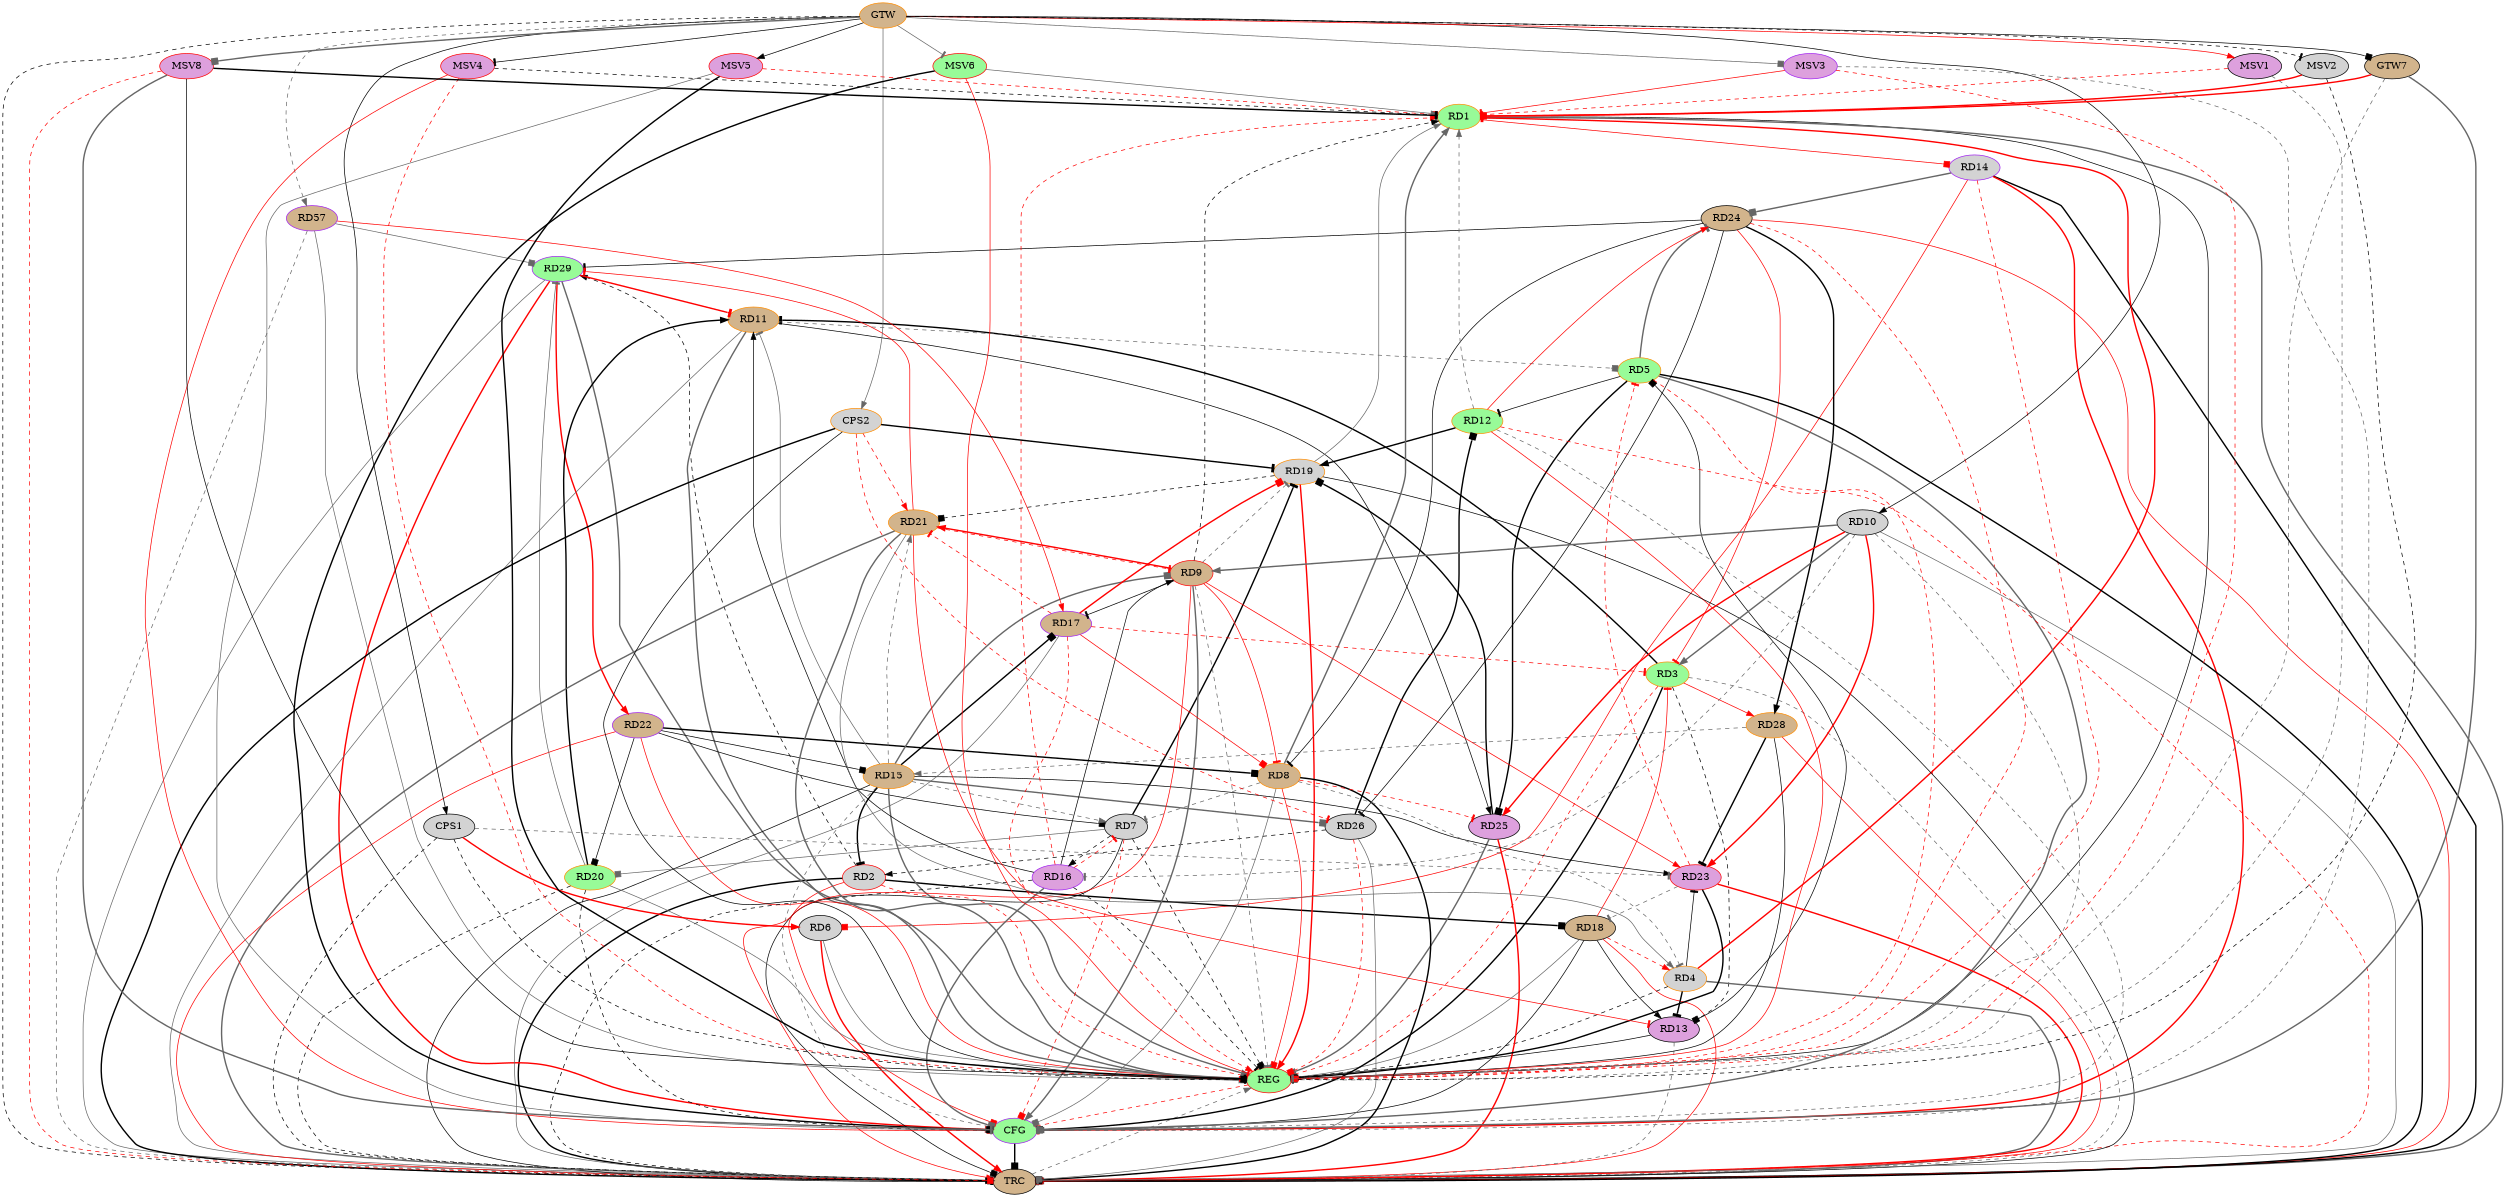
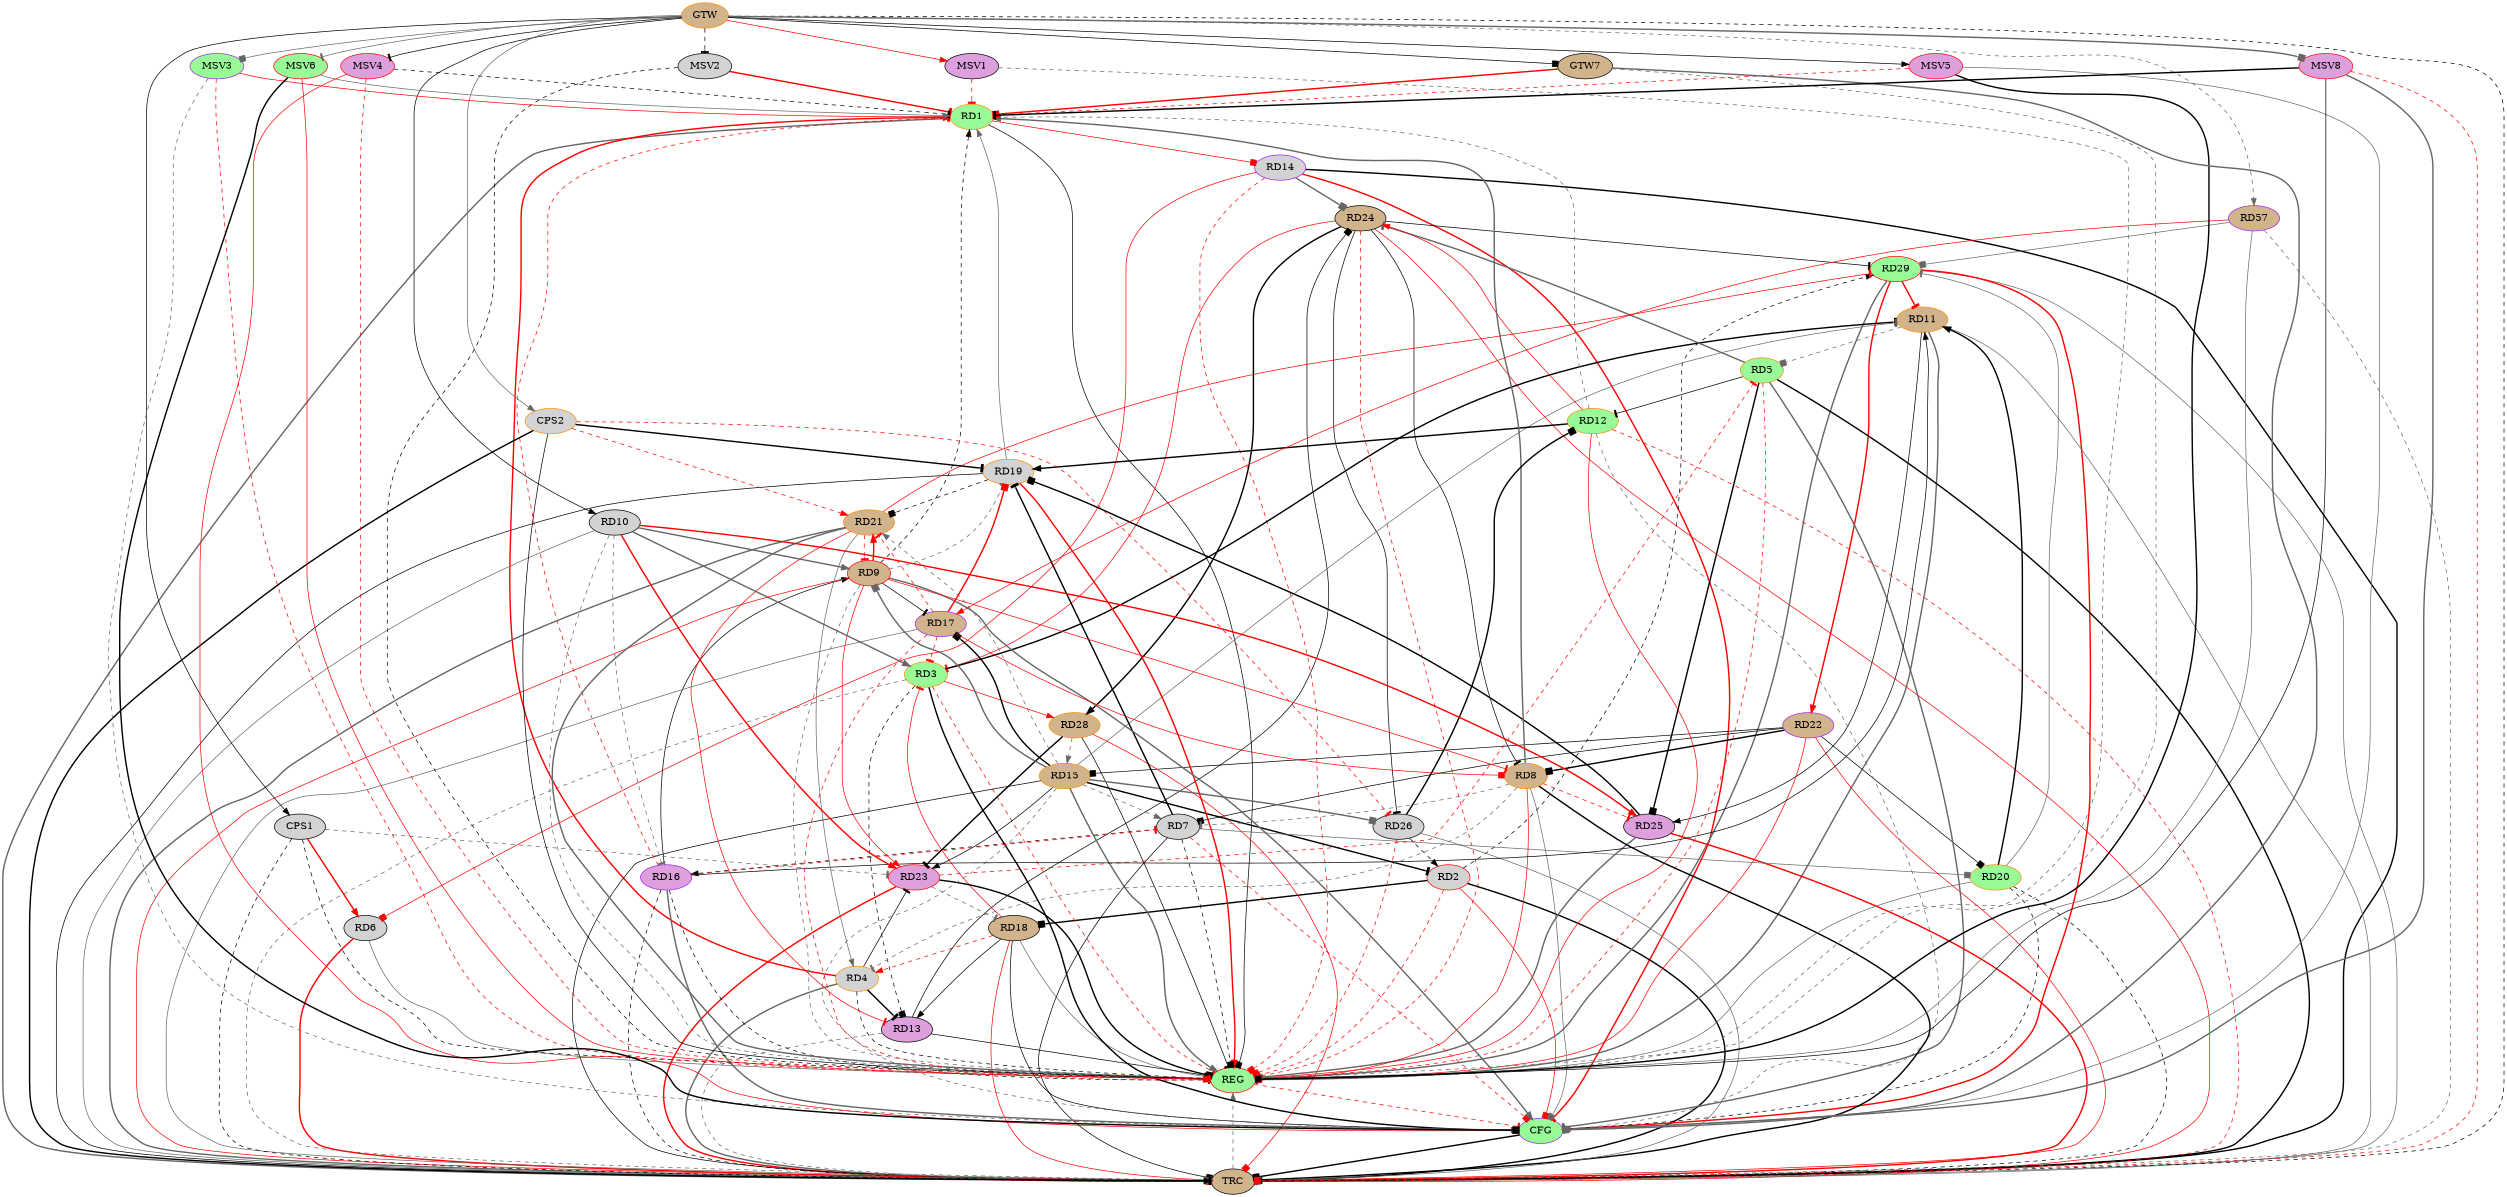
(1810, 66) -> (217, 66)
(558, 269) -> (1896, 269)
(1823, 707) -> (1287, 708)
